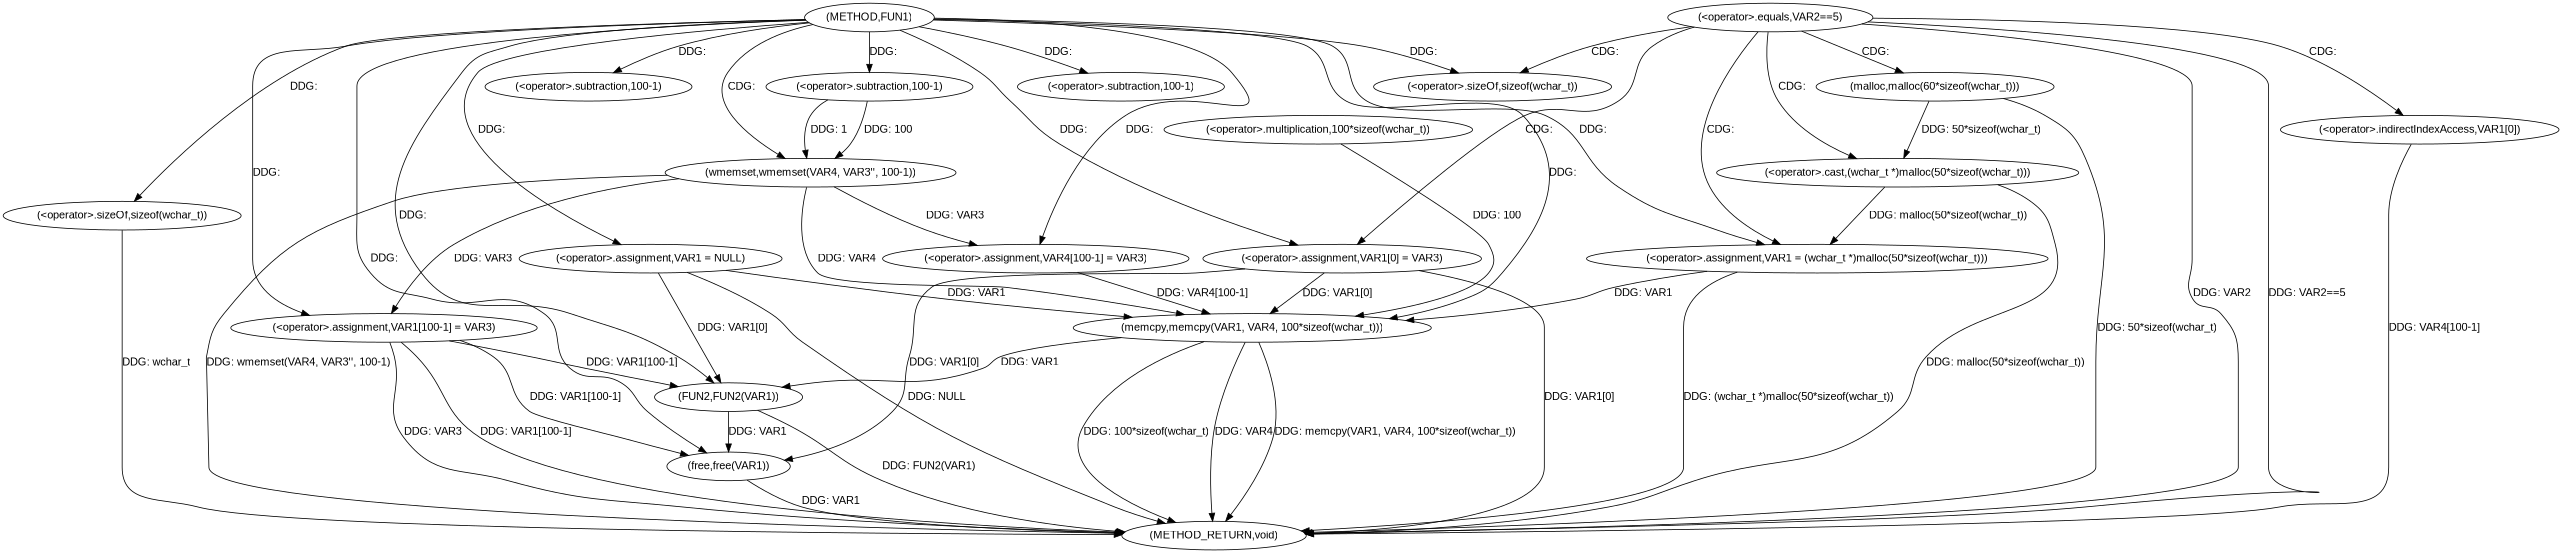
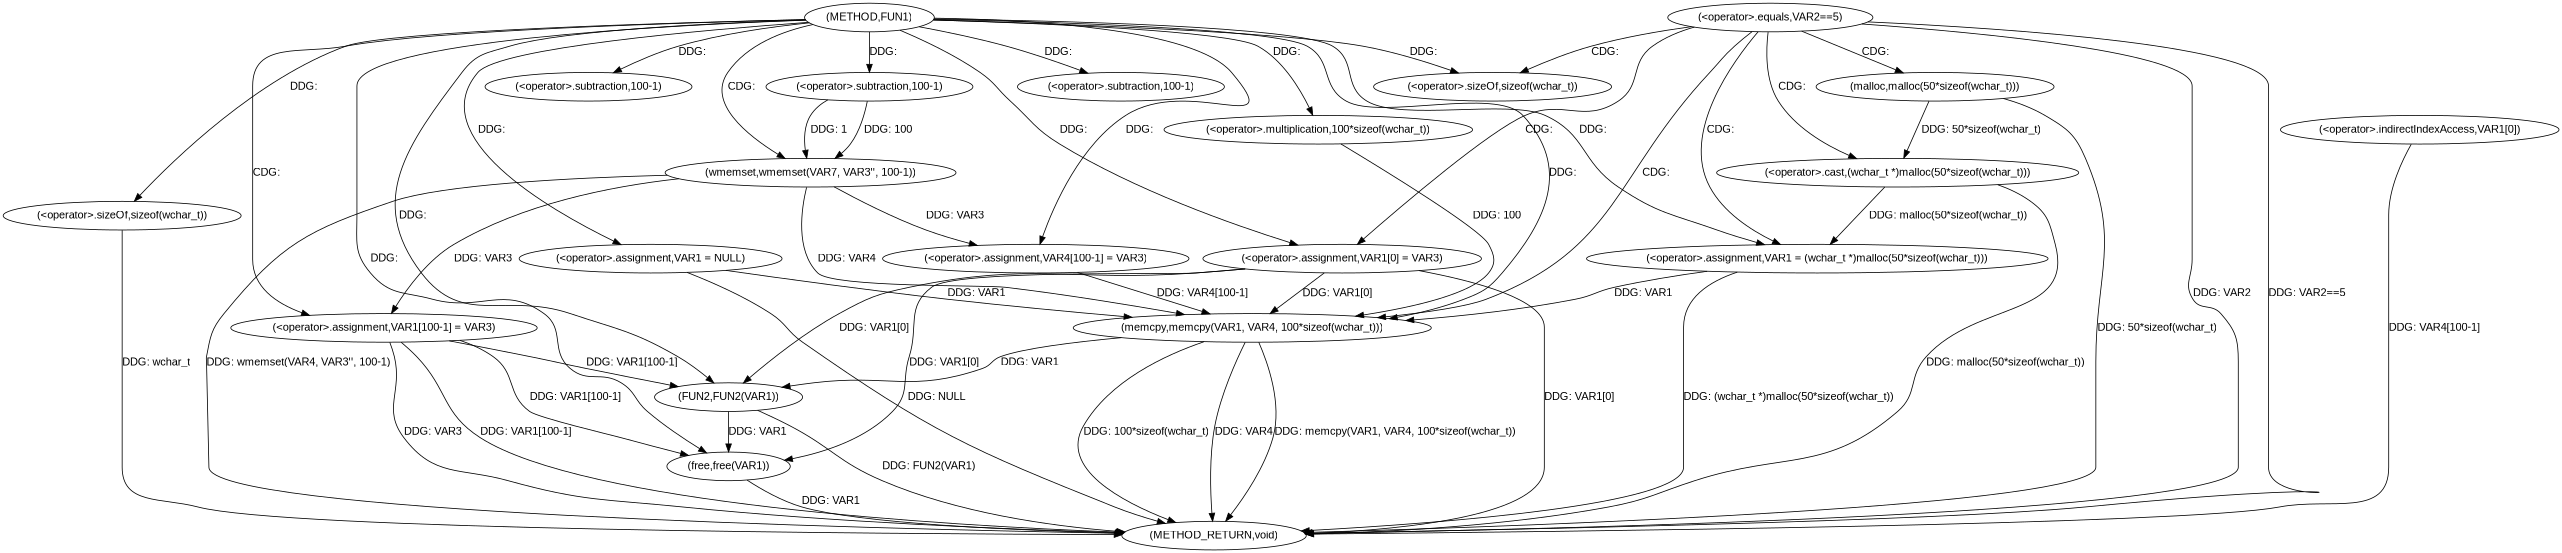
(2144, 27) -> (1600, 220)
none -> (1218, 37)
(1935, 87) -> (1935, 87)
(268, 173) -> (268, 173)
(811, 173) -> (811, 173)
(688, 324) -> (869, 299)
